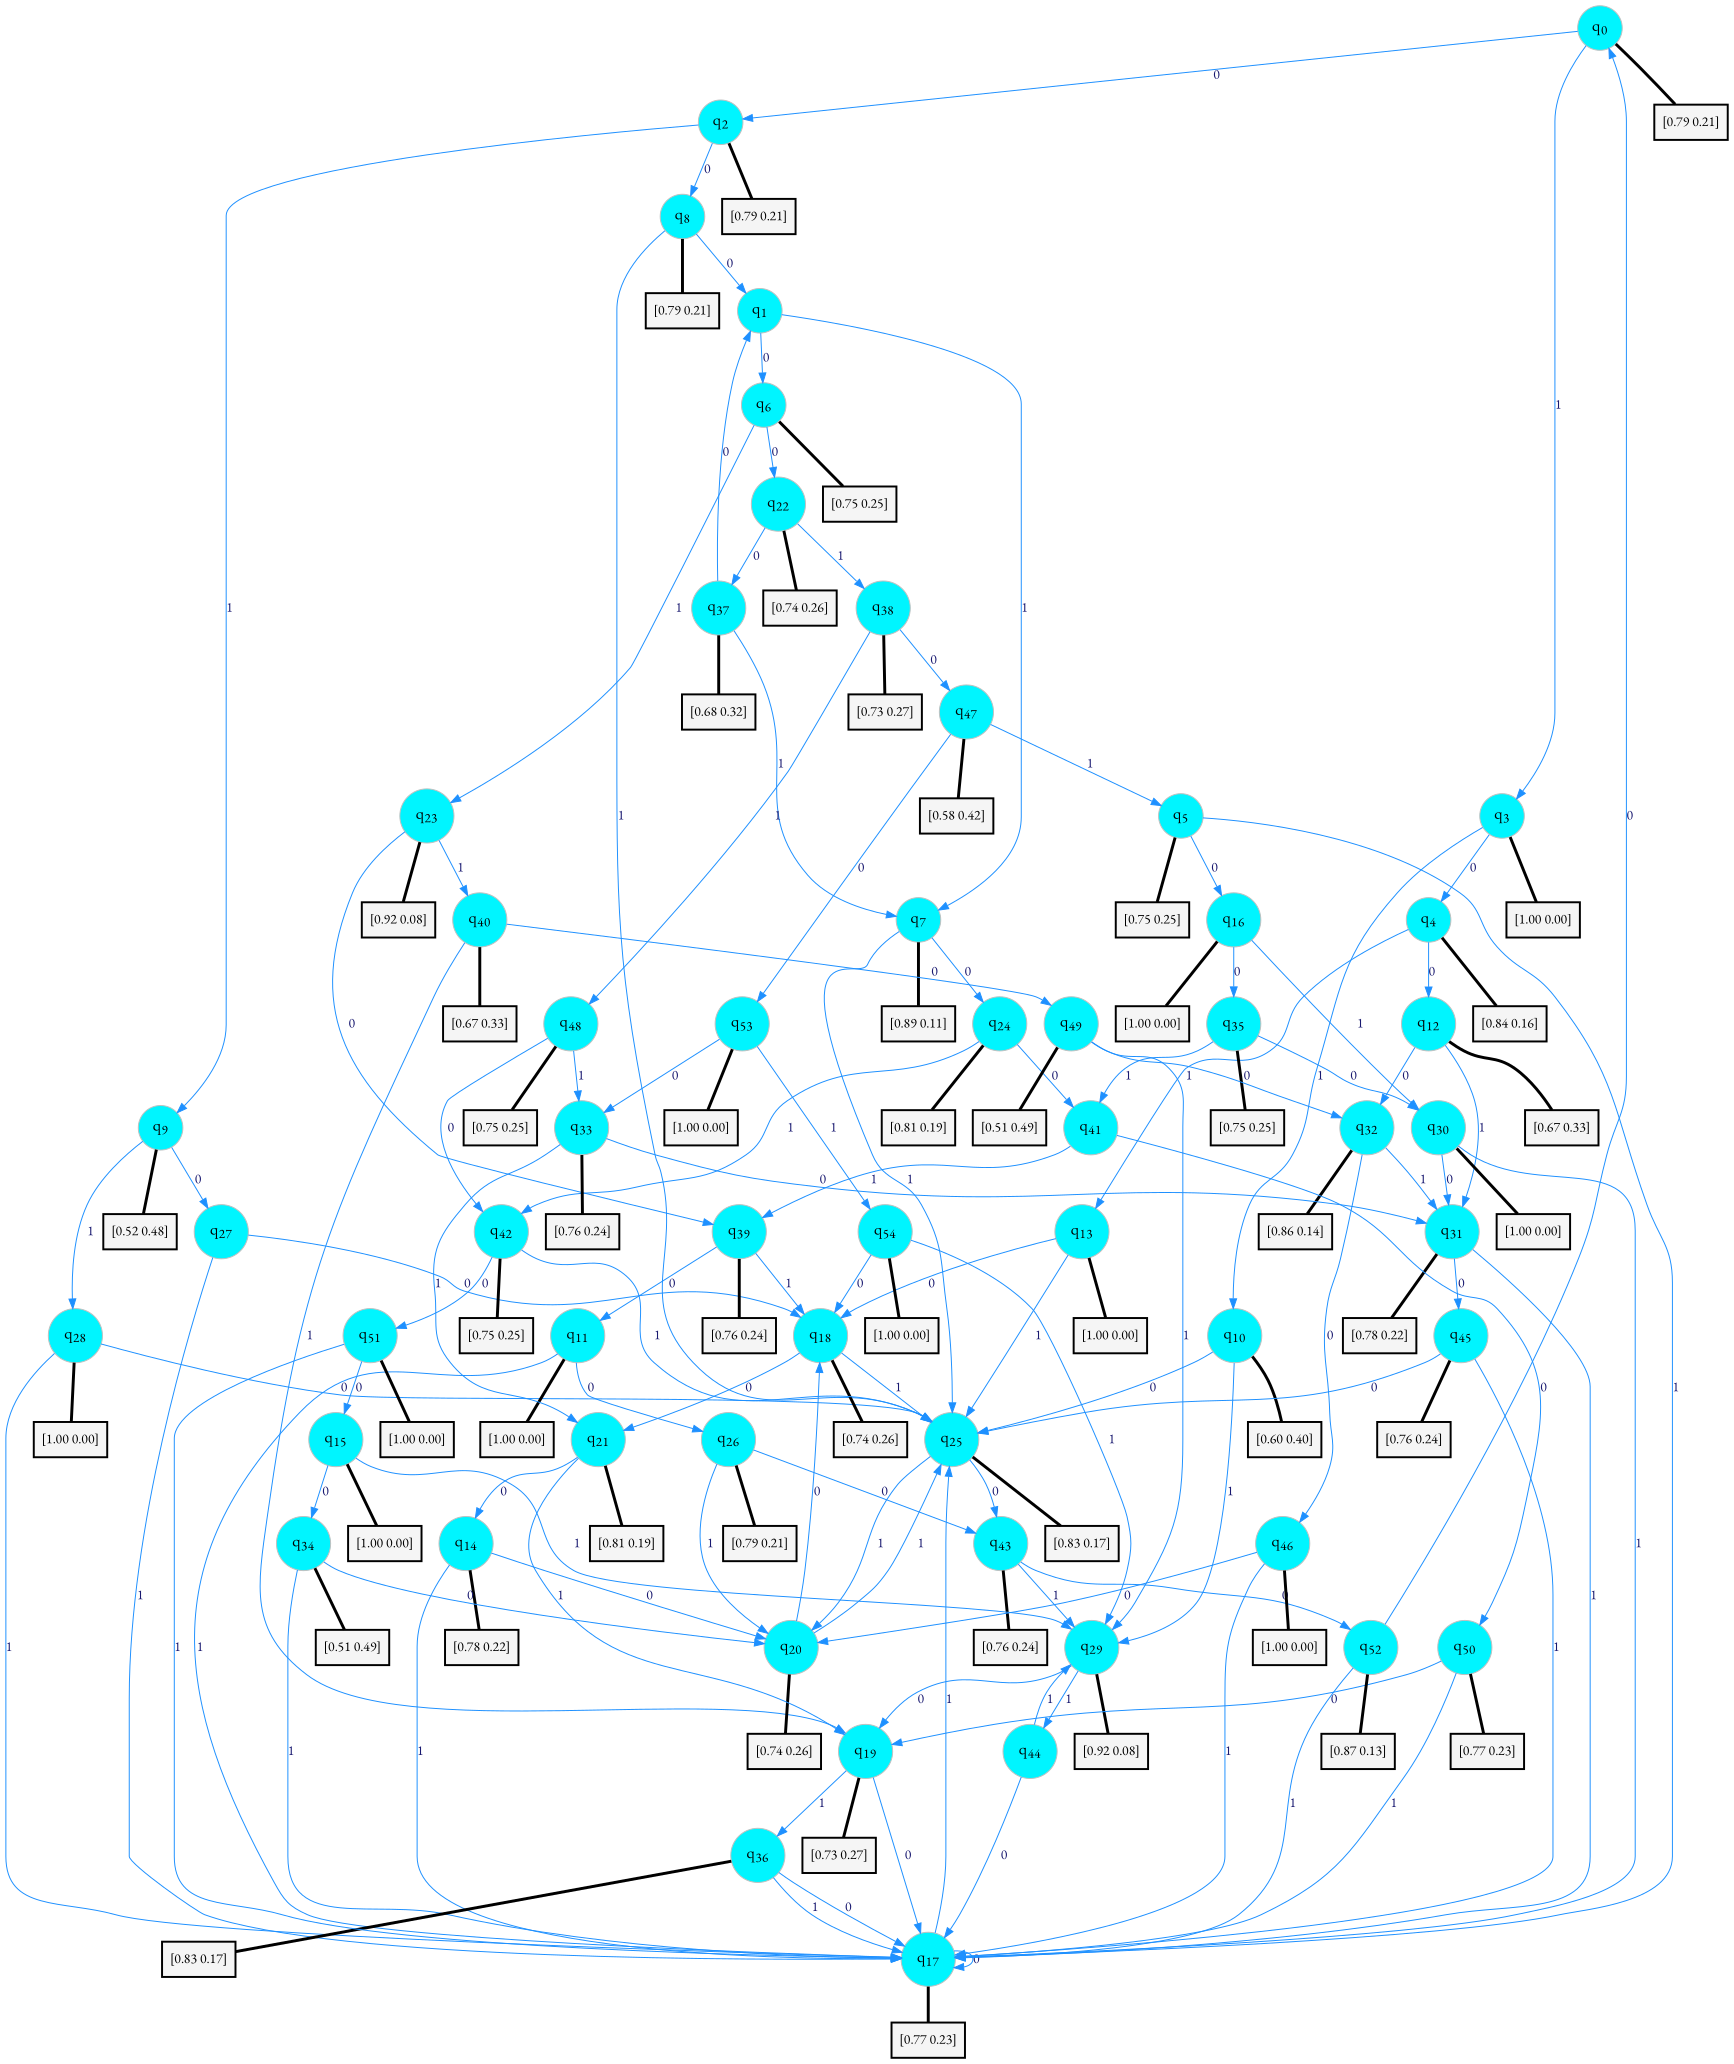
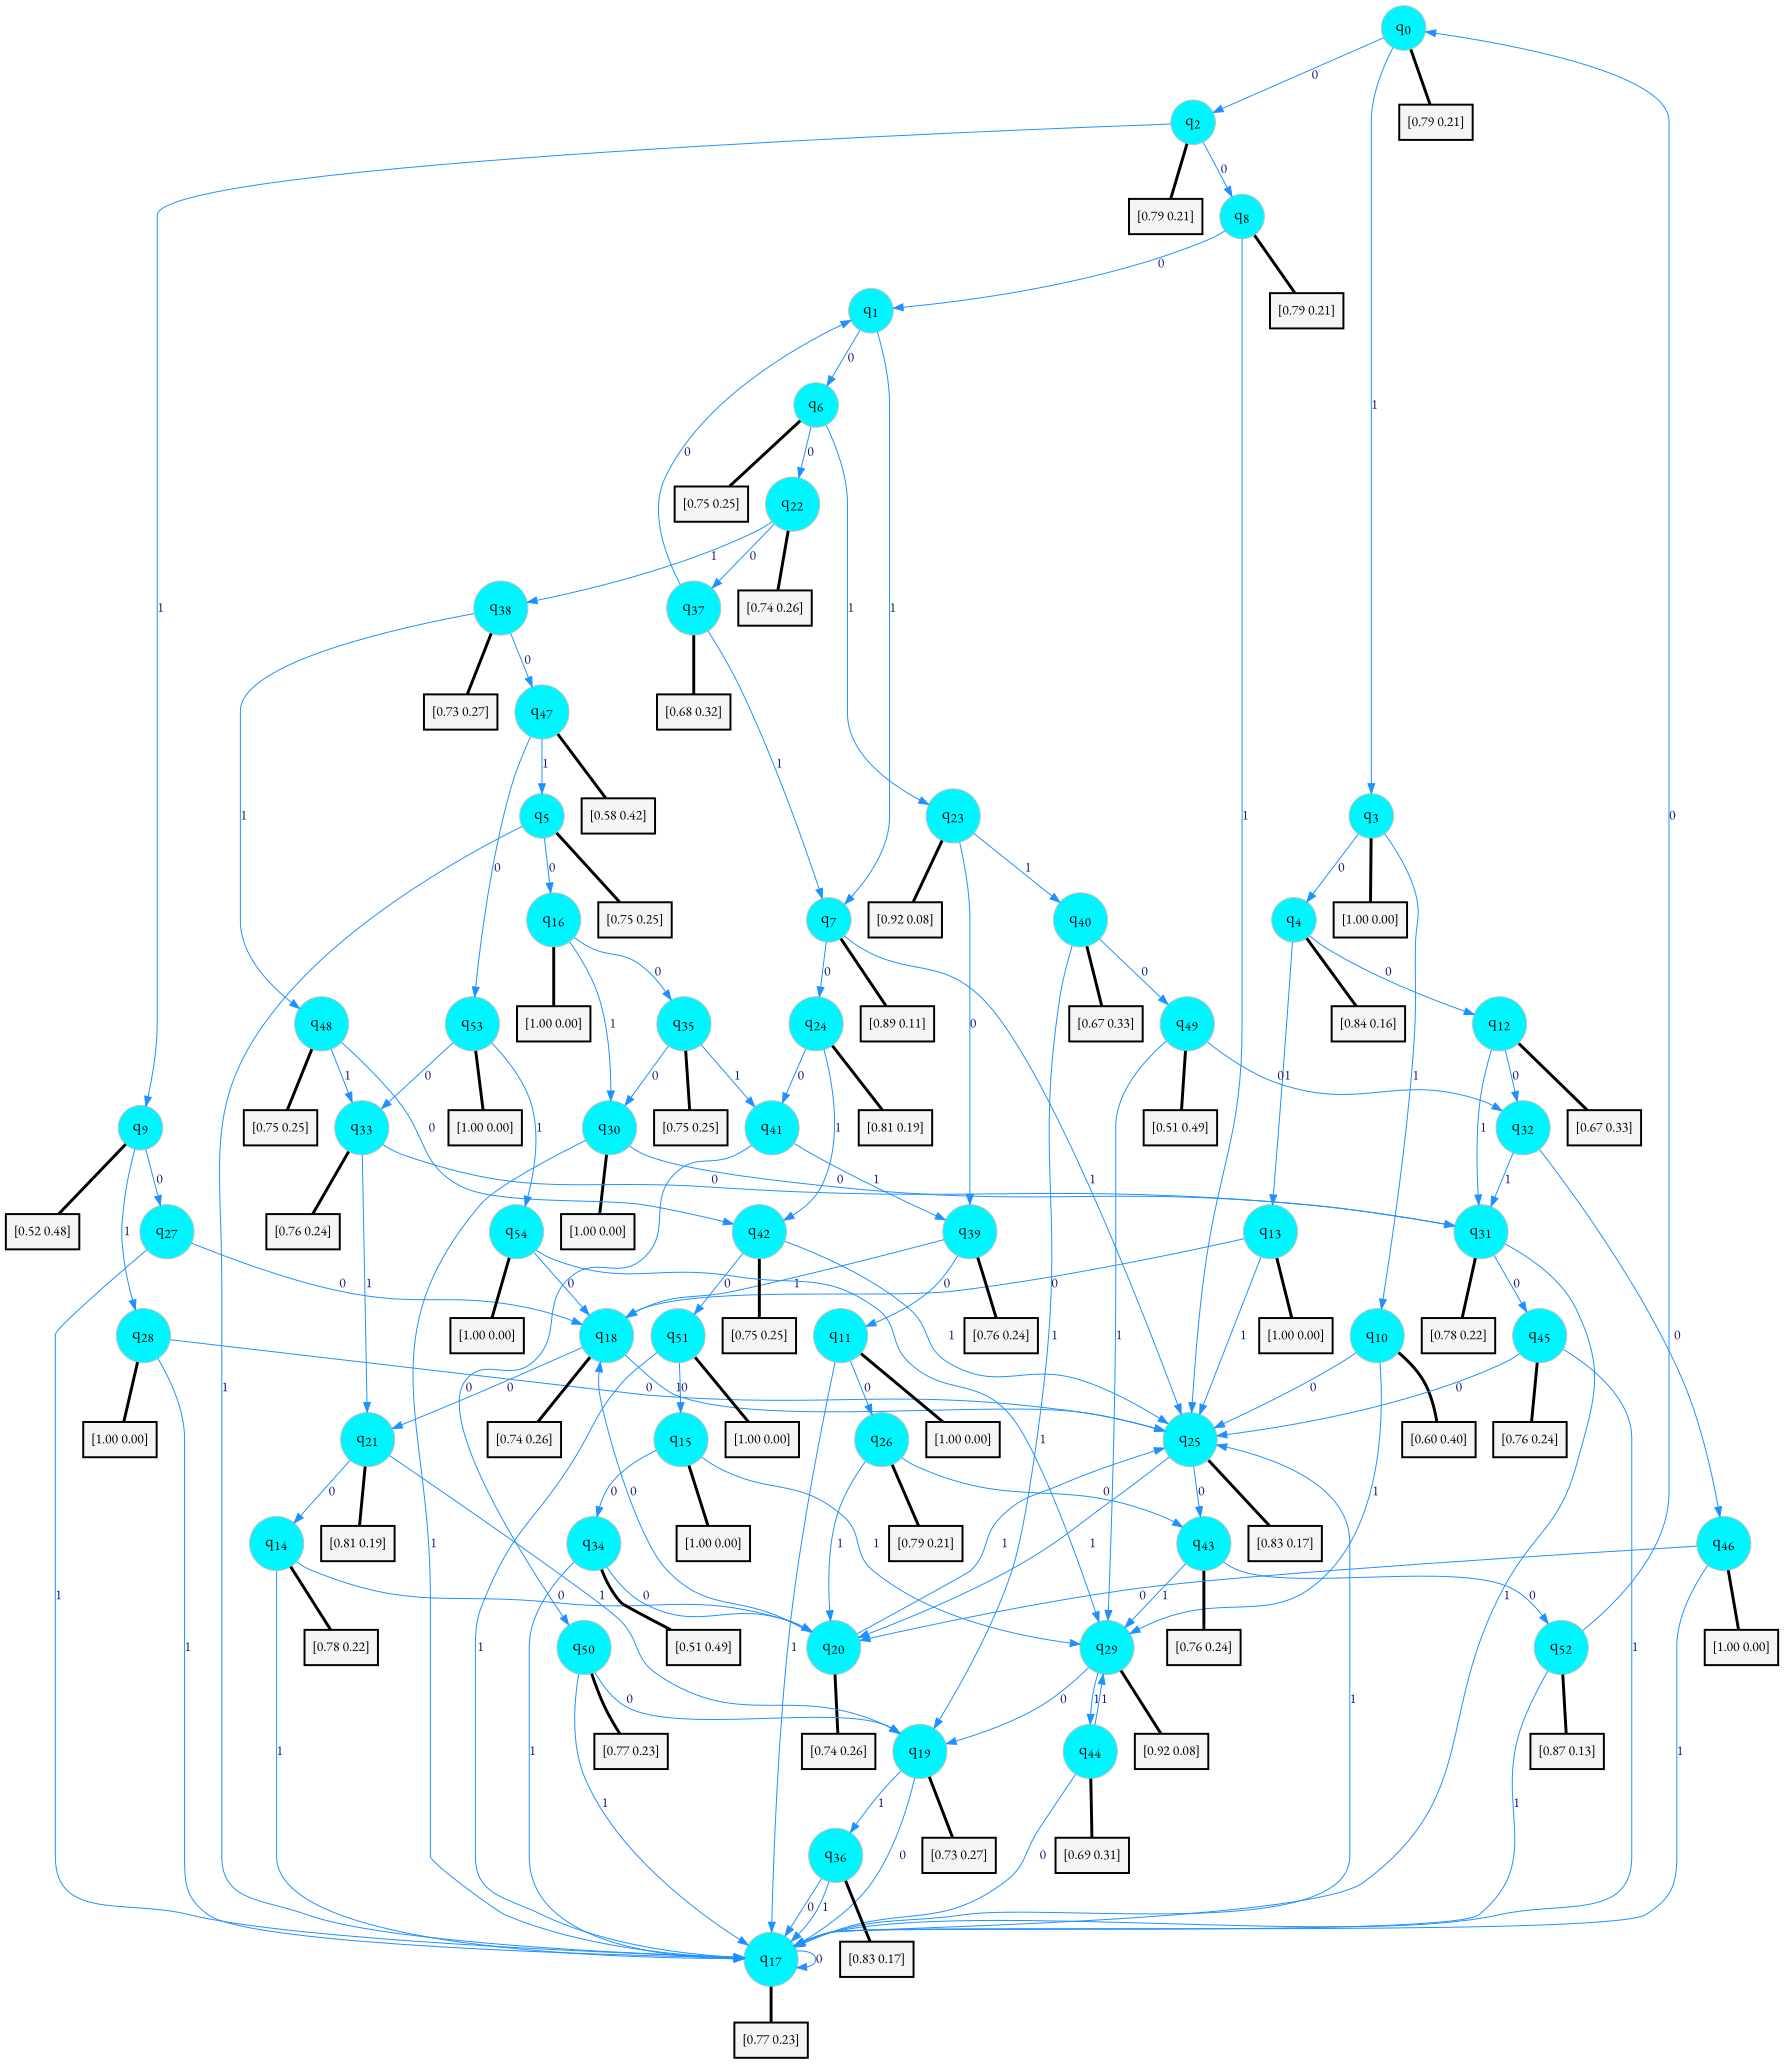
(1295, 1232) -> none
none -> (1092, 1855)
